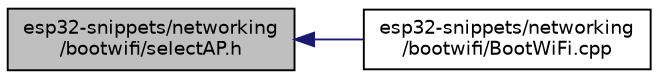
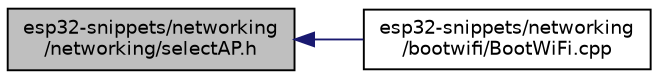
(151, 39) -> (151, 39)
